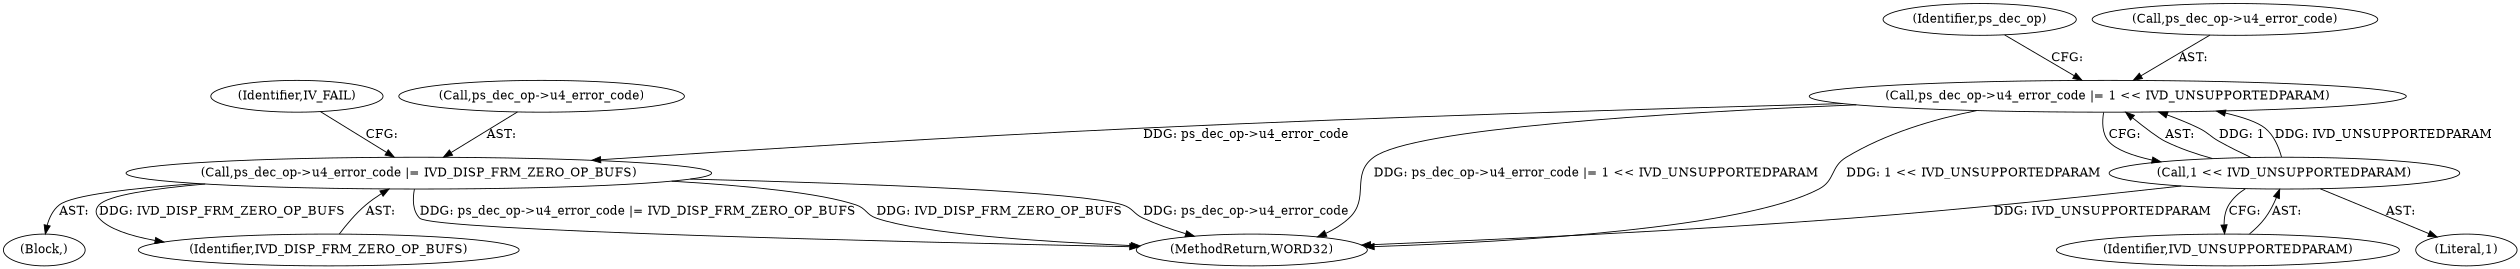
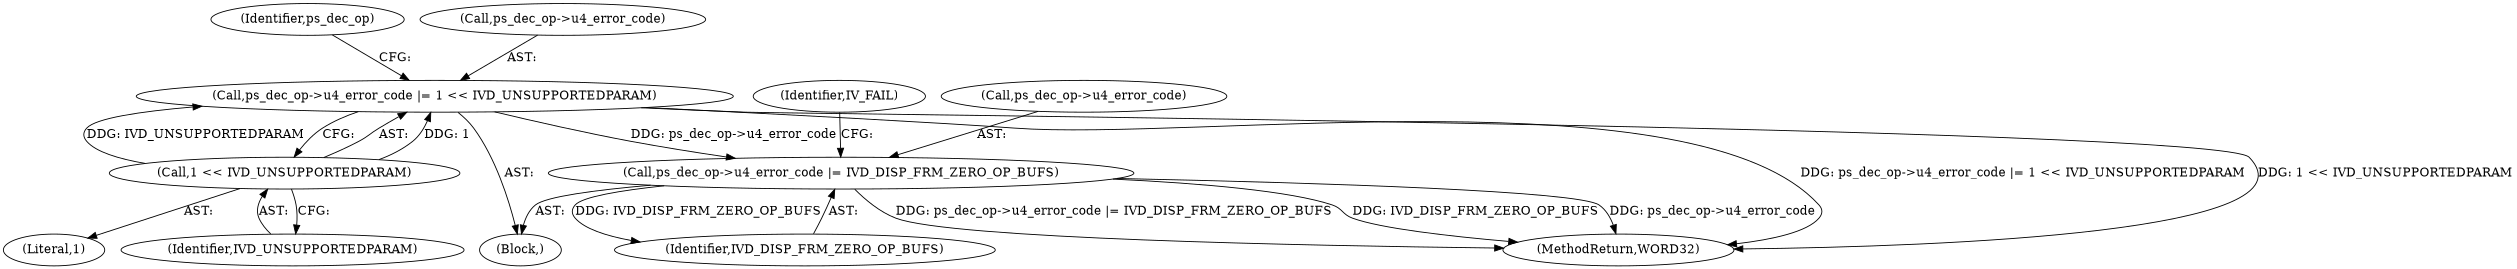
none -> (494, 165)
(1776, 223) -> none
